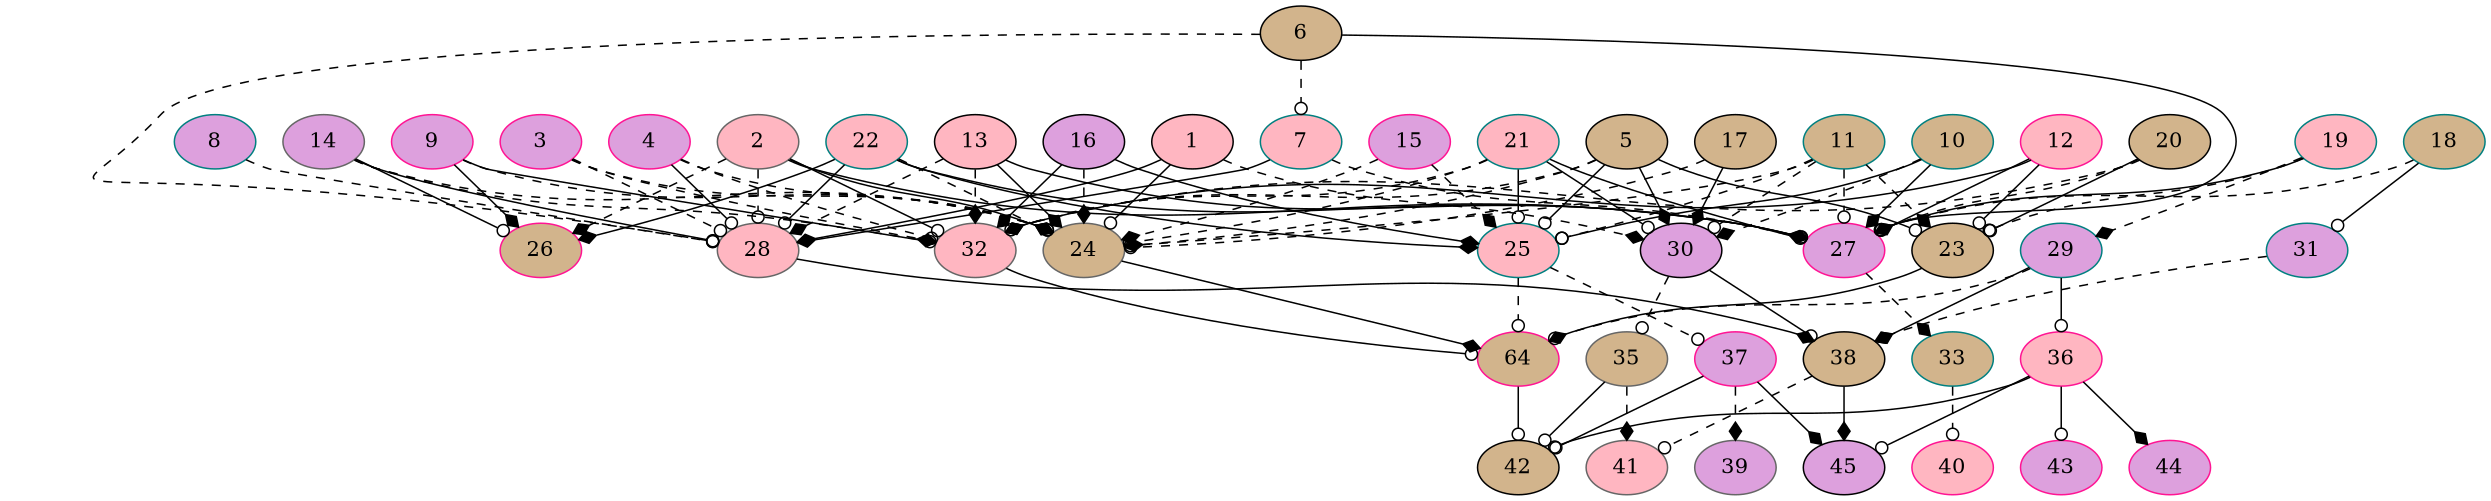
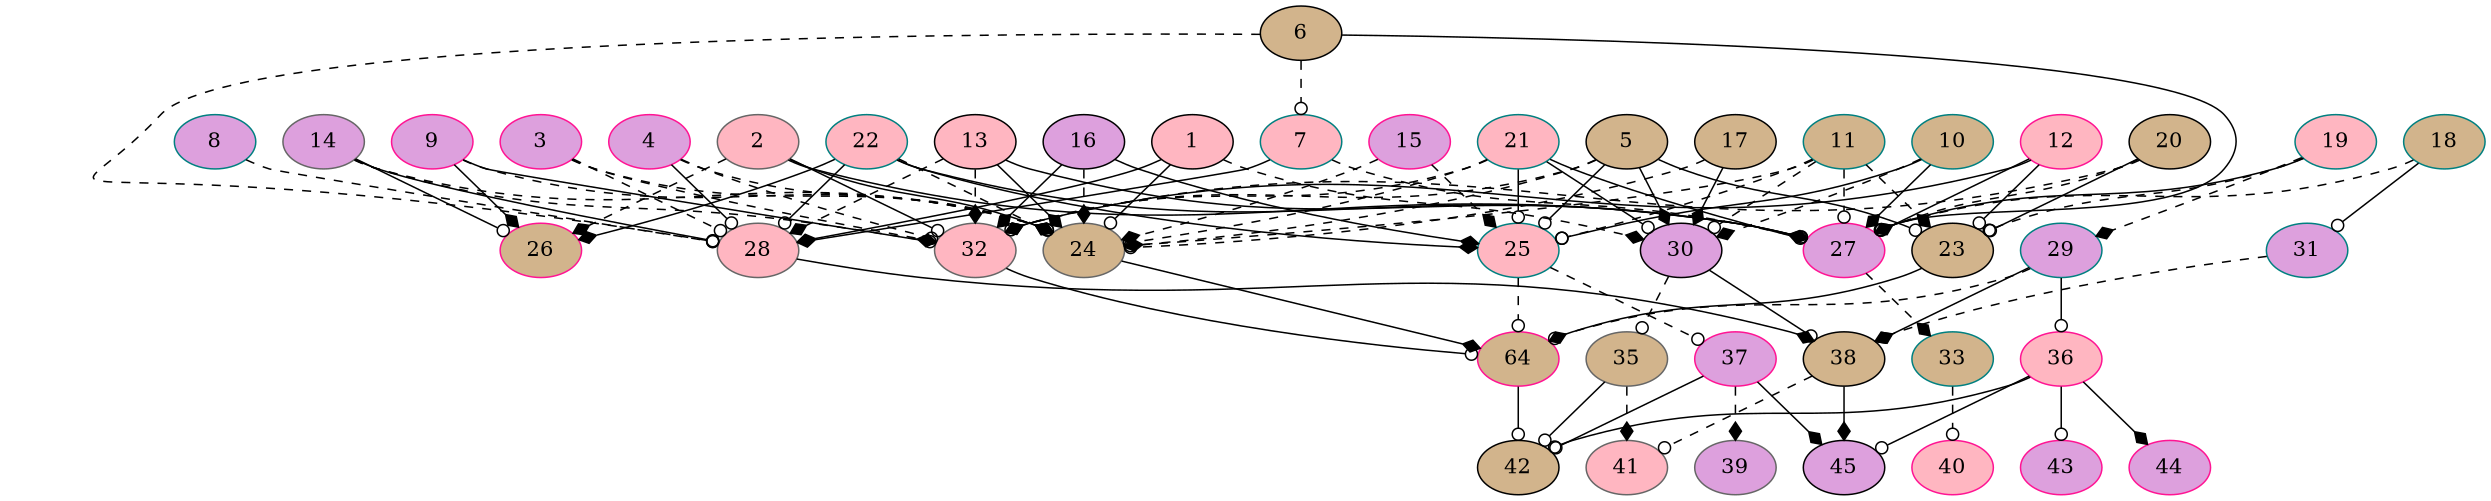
(758, 190) -> none
